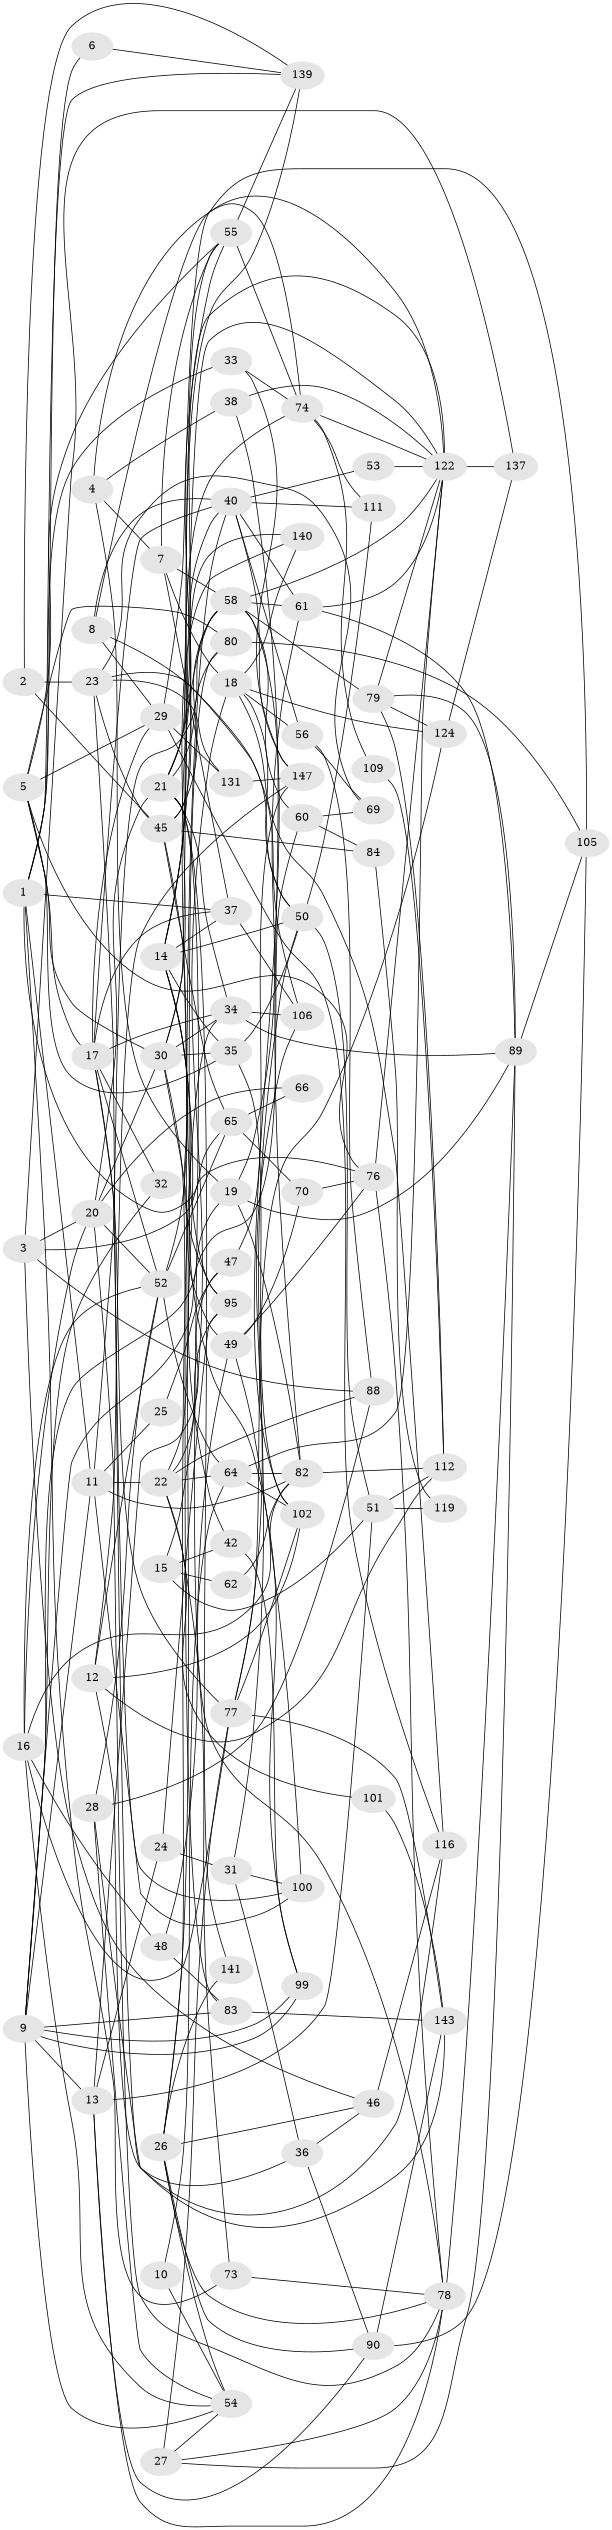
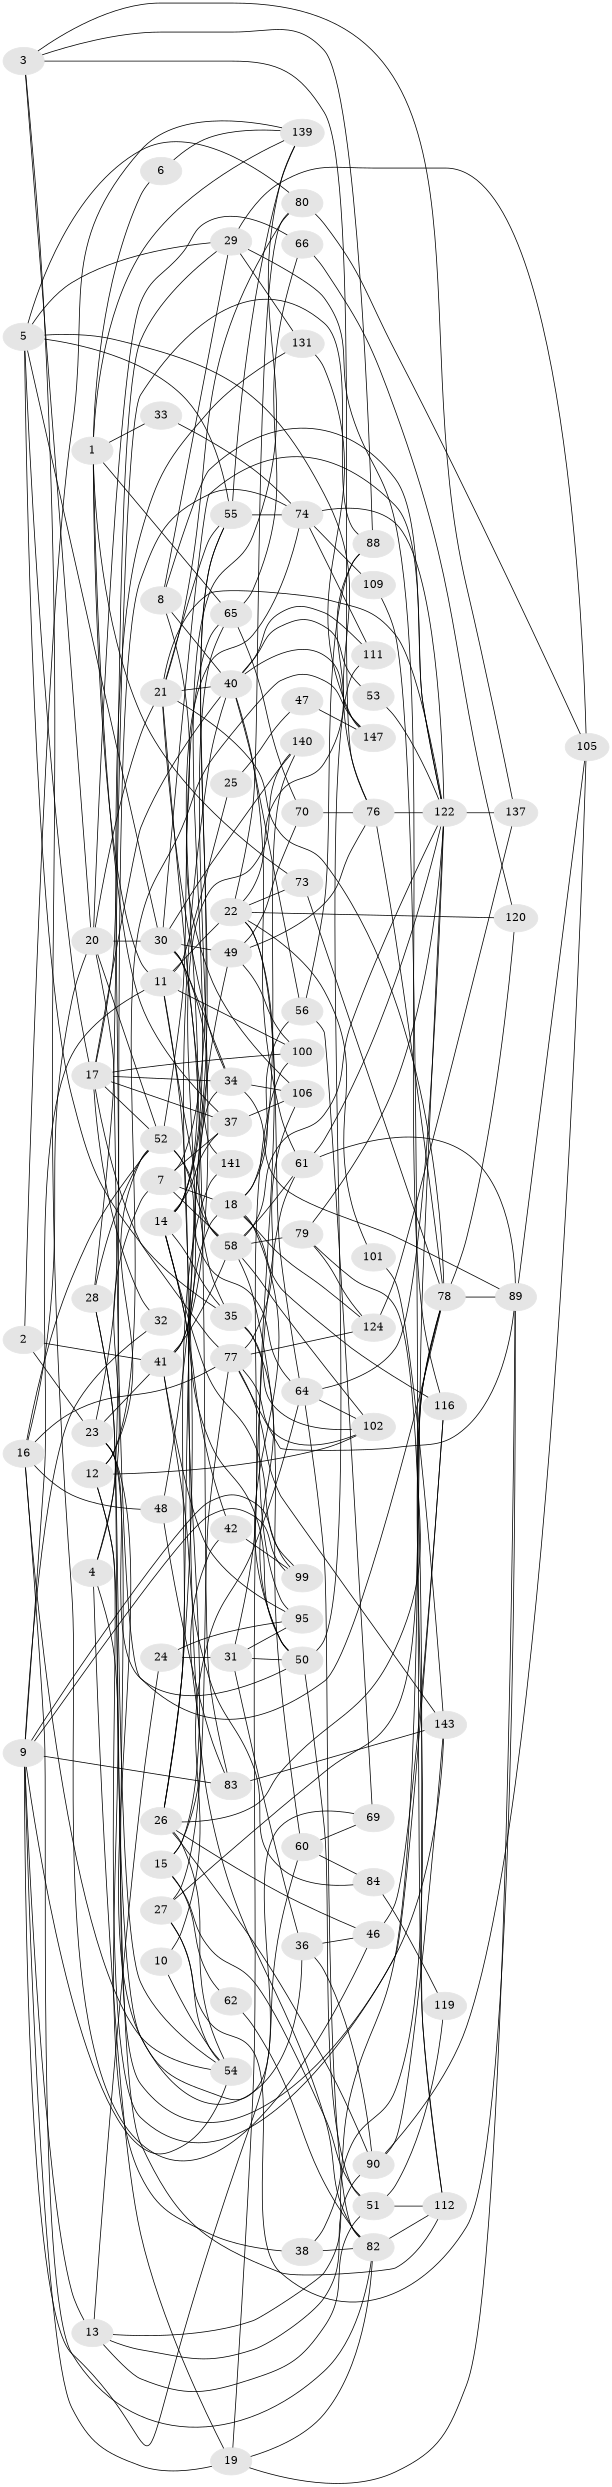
(274, 529) -> none
(161, 829) -> (161, 1363)
(504, 834) -> (396, 1448)
none -> (516, 918)
(186, 1134) -> (267, 1638)
(128, 1623) -> none
